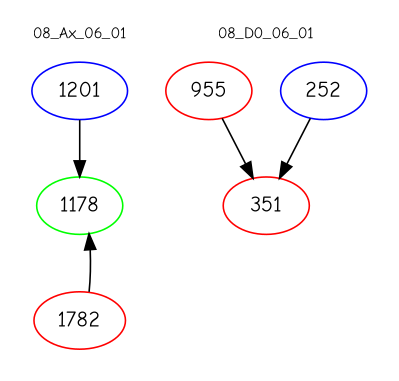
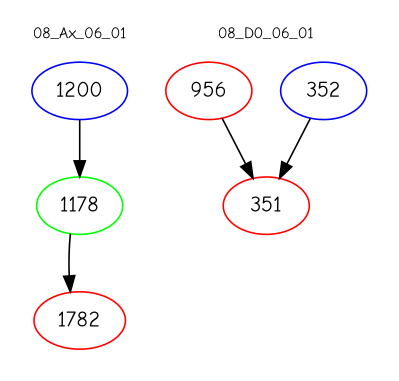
(80, 91) -> (80, 91)
(209, 91) -> (209, 91)
(324, 91) -> (324, 91)
(90, 271) -> (69, 255)
